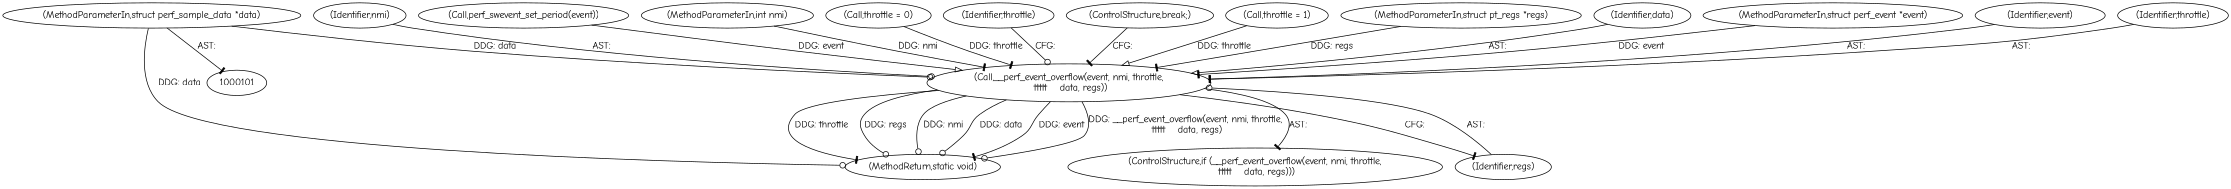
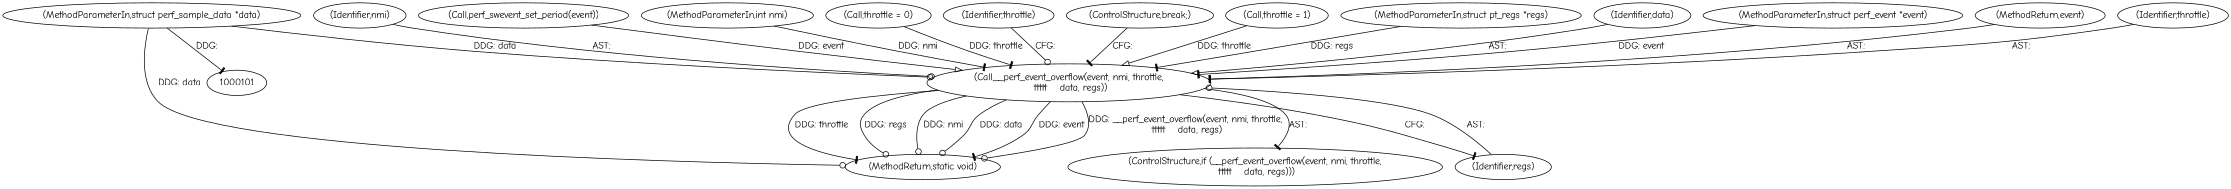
(2040, 15) -> (2040, 15)
(208, 46) -> (208, 46)
